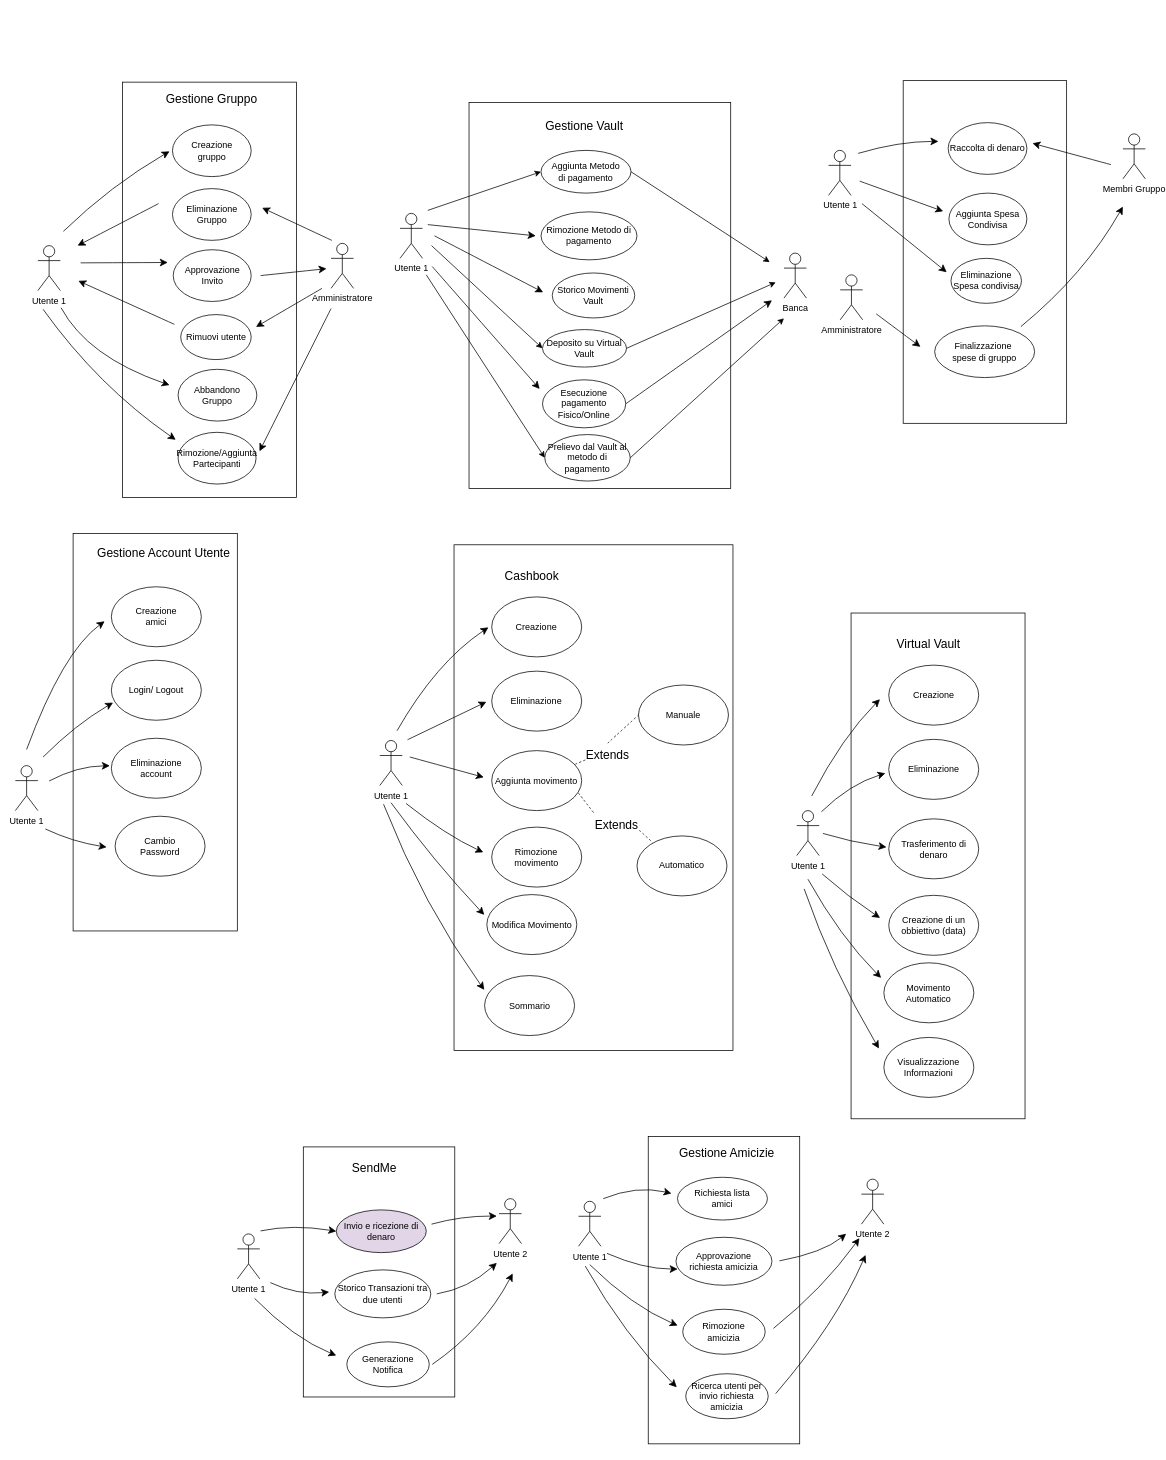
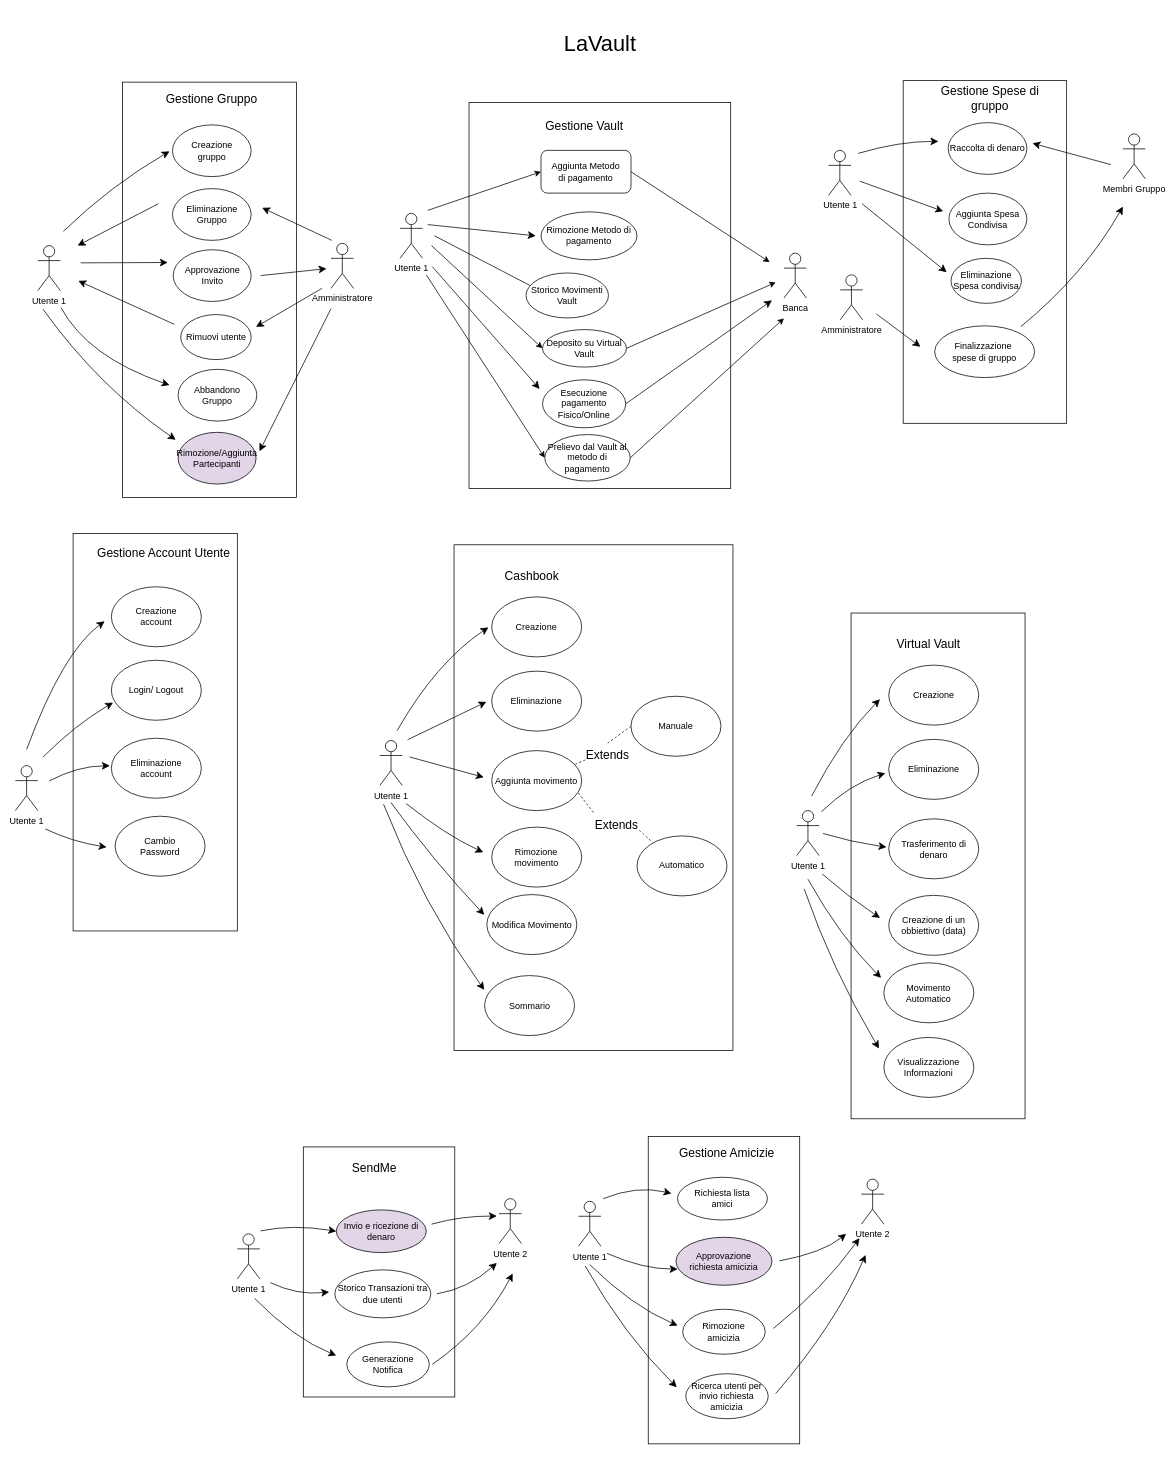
none -> (600, 44)
none -> (990, 99)
(586, 172) -> (586, 172)
(594, 296) -> (567, 296)
(217, 458) -> (217, 458)
(156, 617) -> (156, 617)
(684, 715) -> (676, 726)
(724, 1262) -> (724, 1262)
